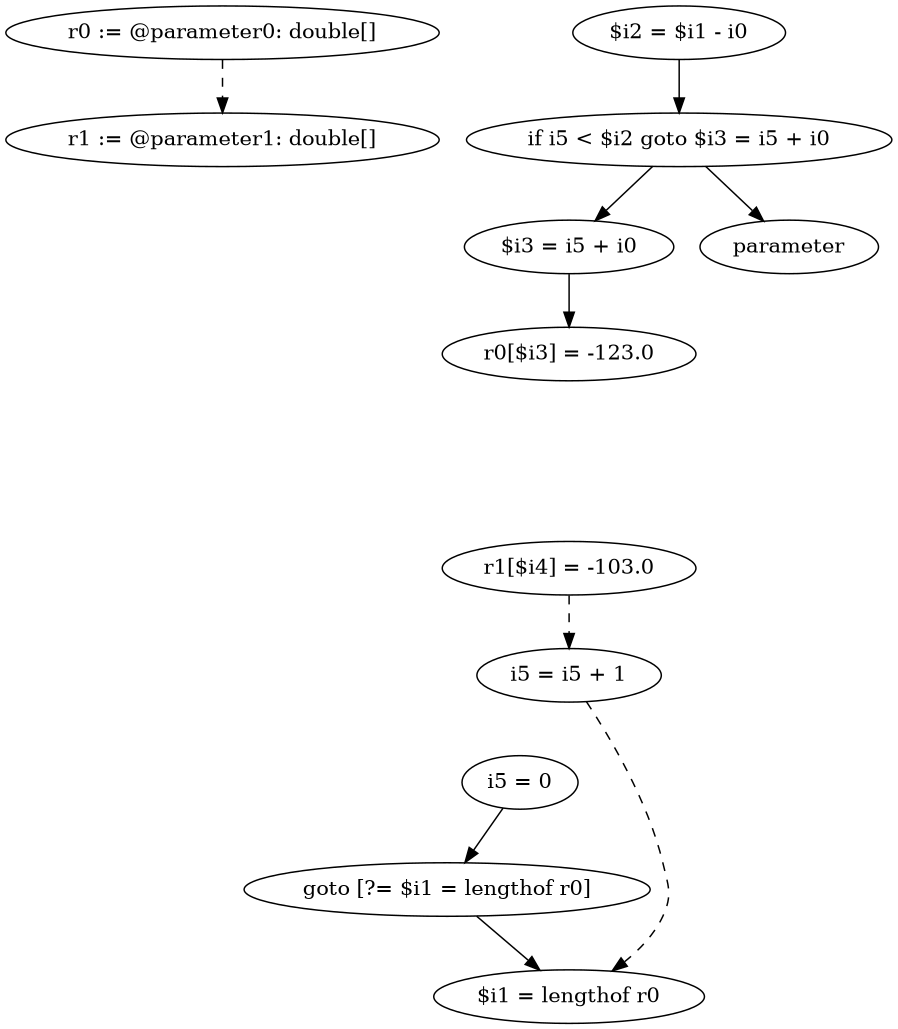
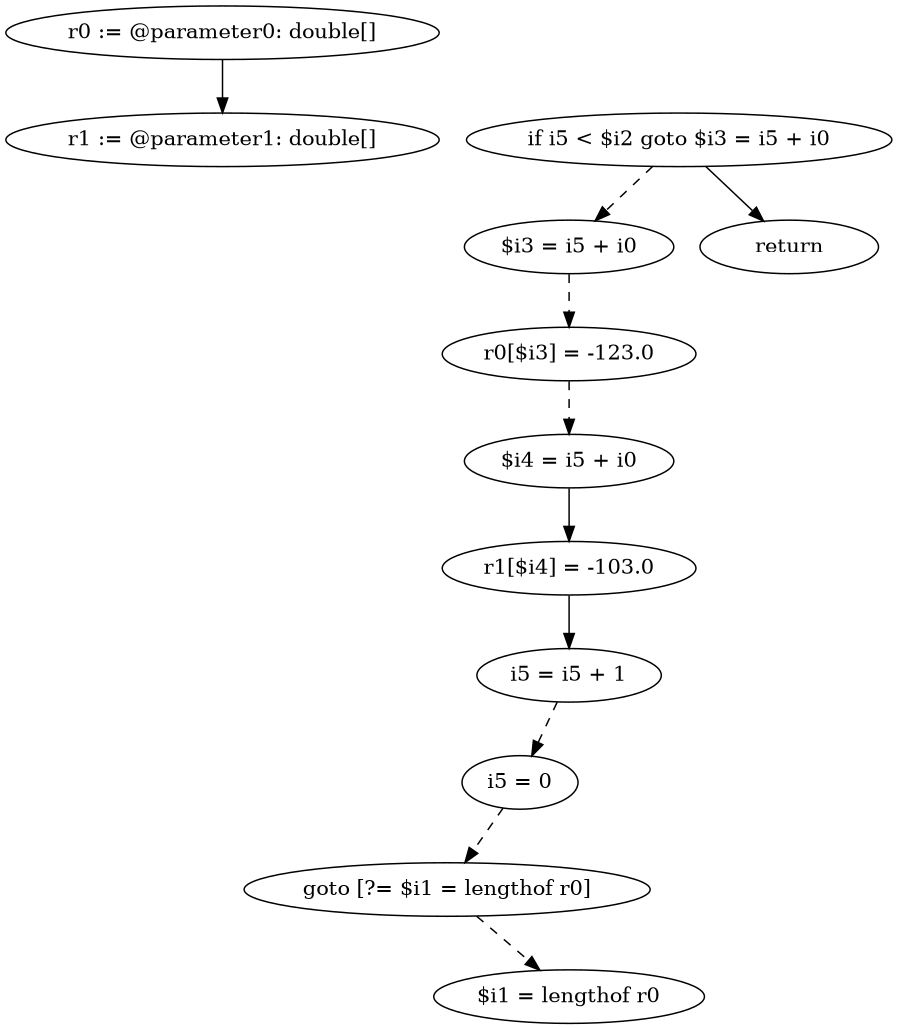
(679, 33) -> none
(223, 79) -> (223, 79)
(629, 188) -> (629, 188)
(789, 247) -> (789, 247)
(569, 293) -> (569, 293)
none -> (569, 461)
(569, 614) -> (569, 614)
(488, 829) -> (488, 829)
(654, 832) -> (548, 722)
(502, 938) -> (502, 938)
